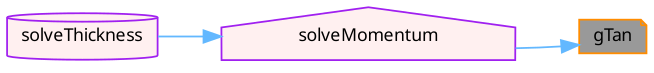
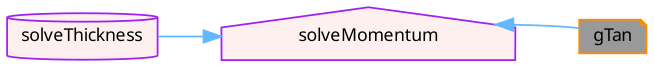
(538, 48) -> (546, 26)
